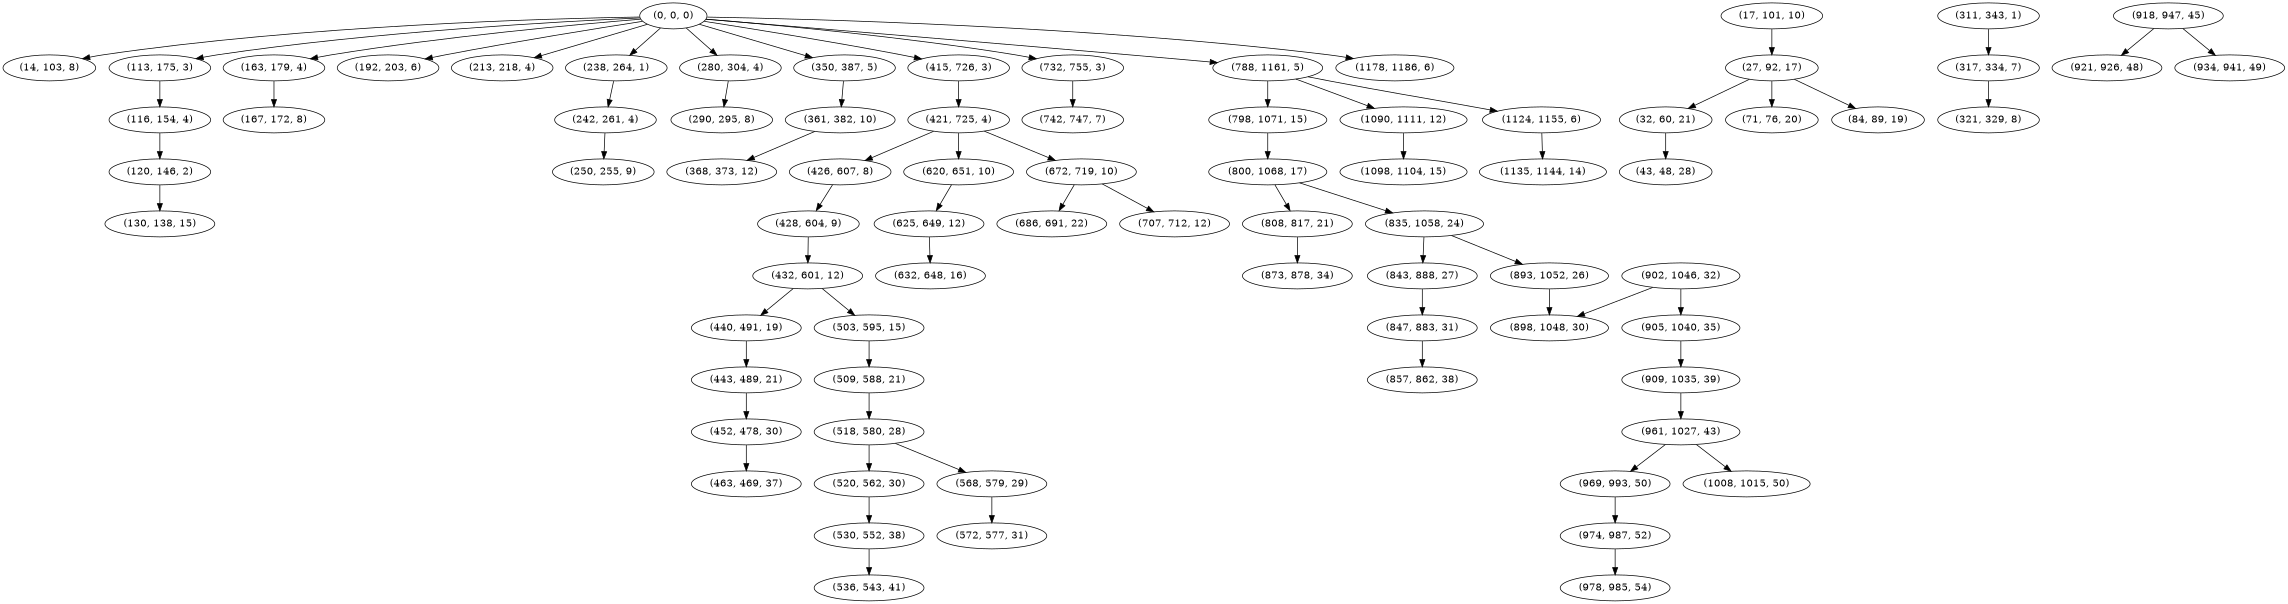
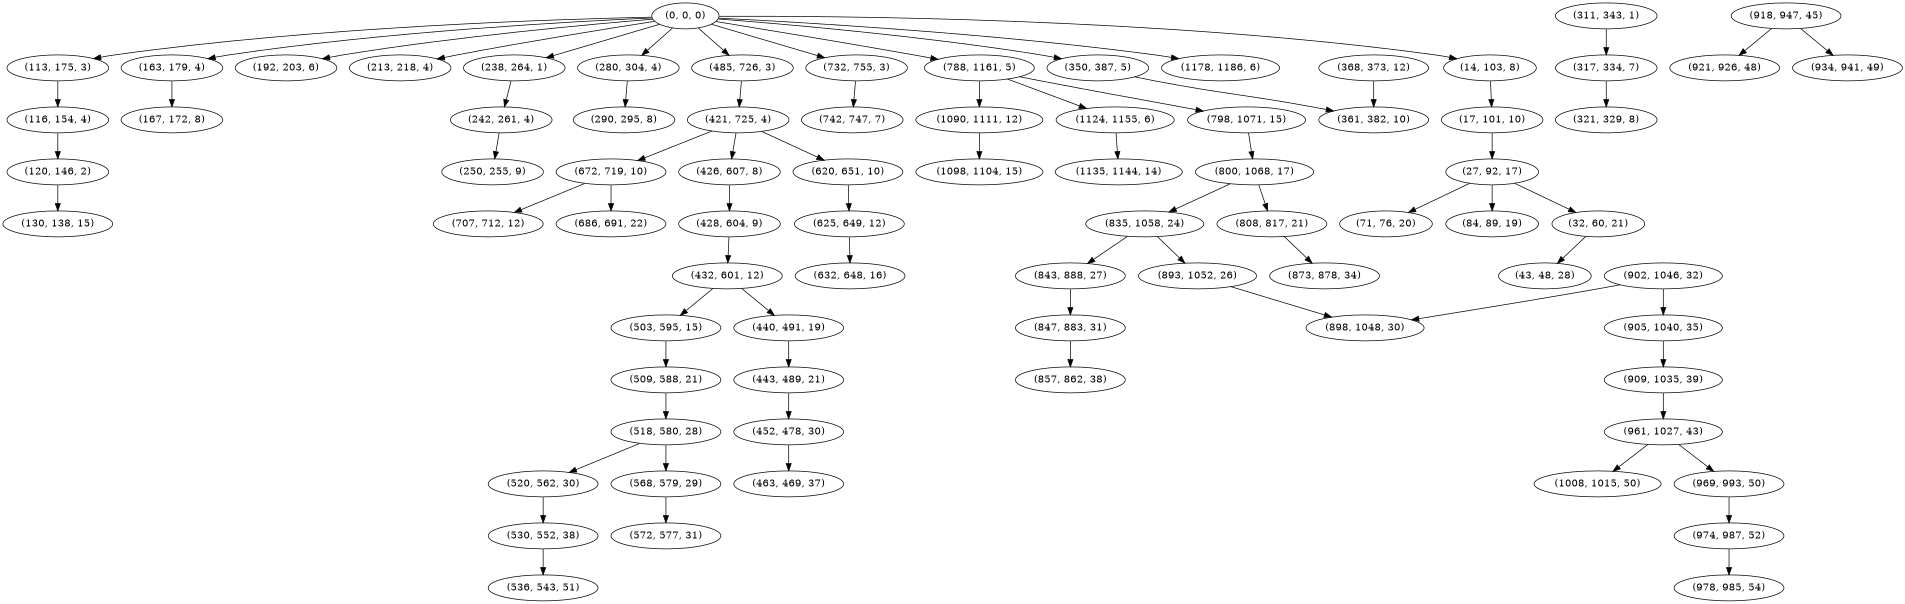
(959, 68) -> (742, 68)
none -> (1491, 90)
(784, 144) -> (1374, 90)
(869, 588) -> (543, 588)
